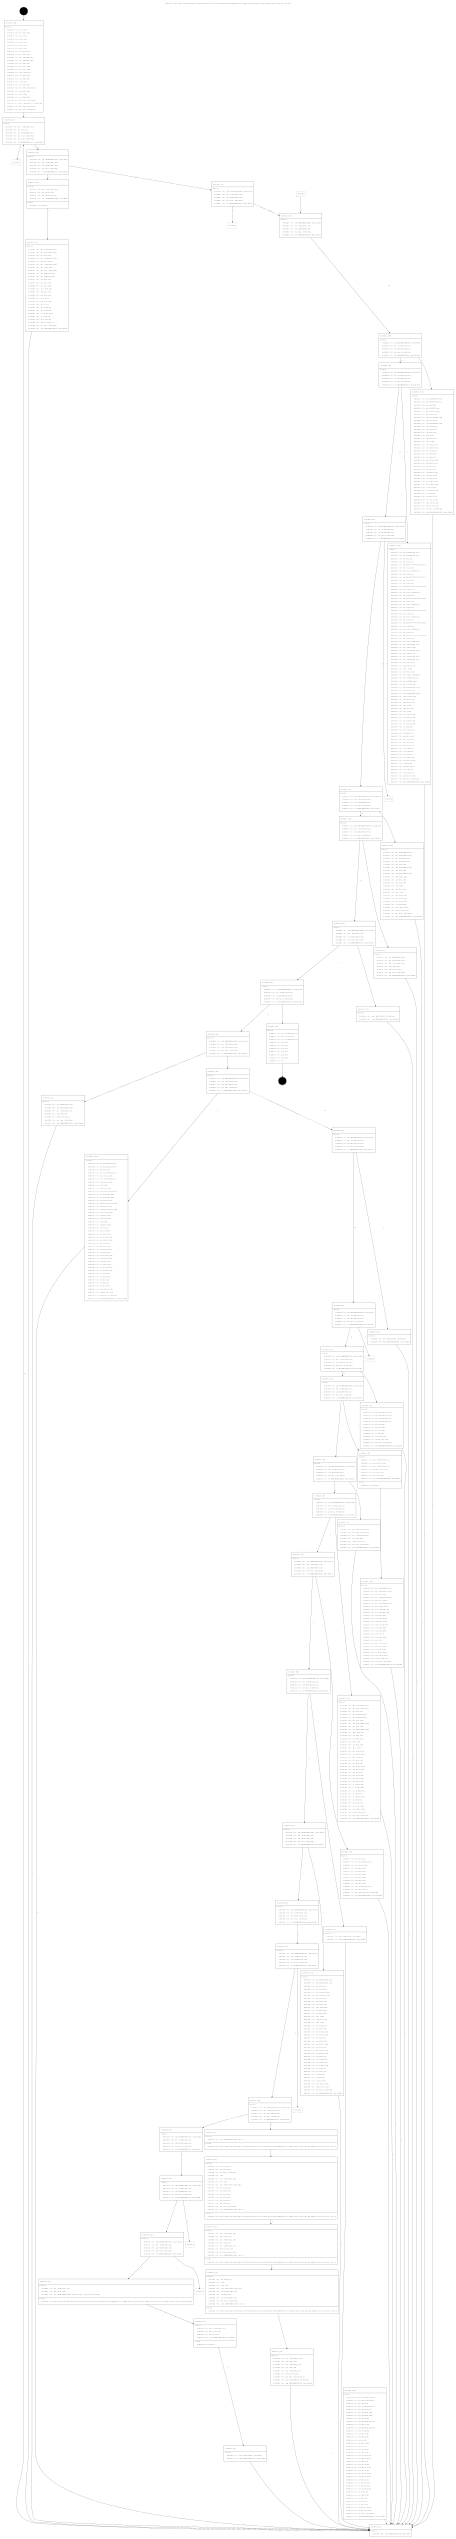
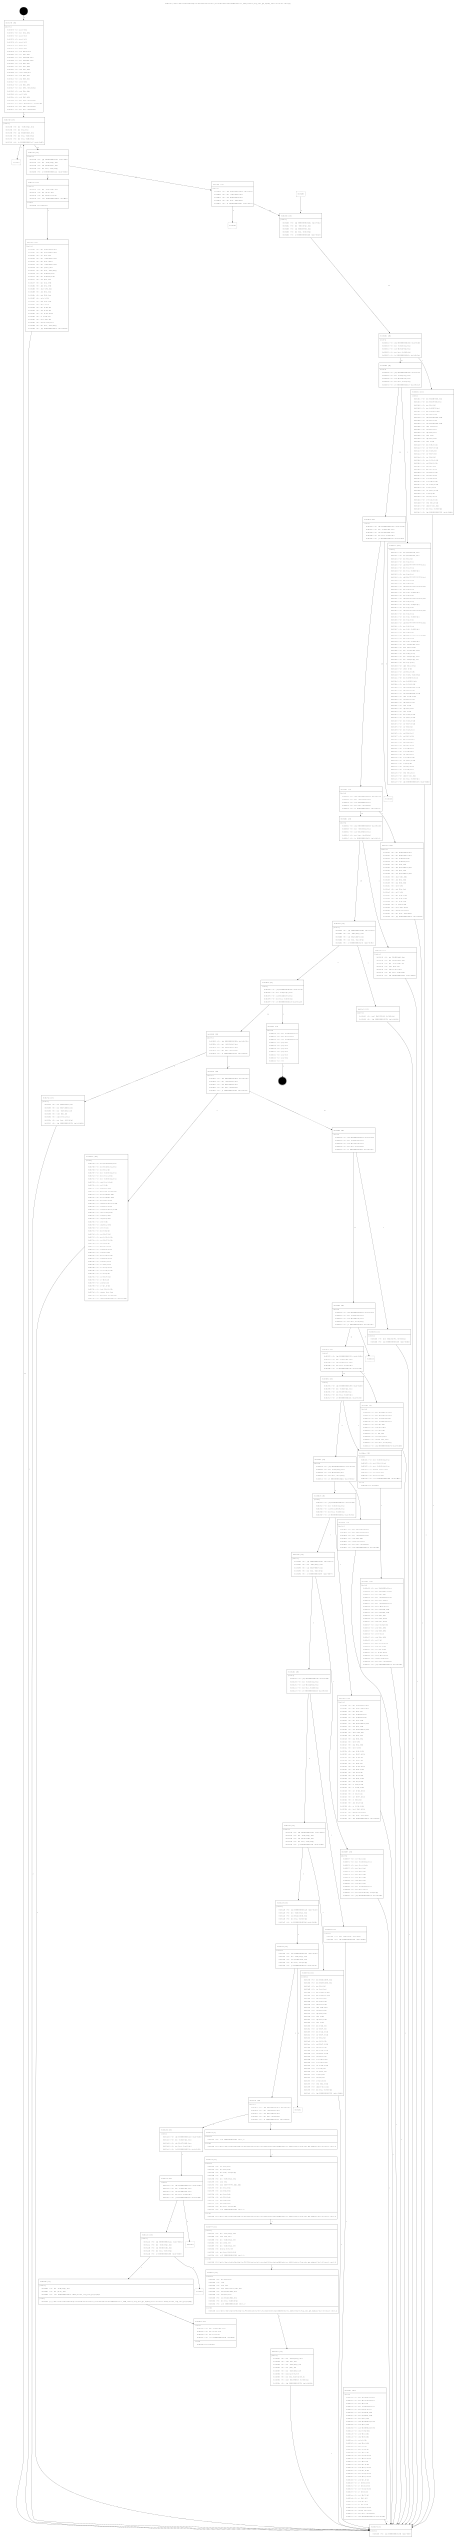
(245, 2453) -> none
